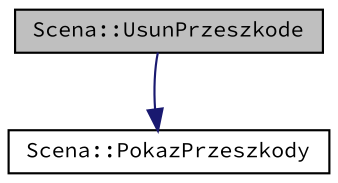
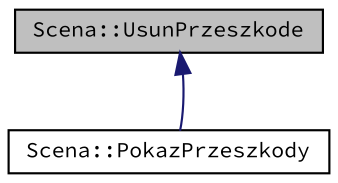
(155, 81) -> (183, 103)
